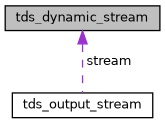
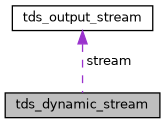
(83, 68) -> (83, 68)
